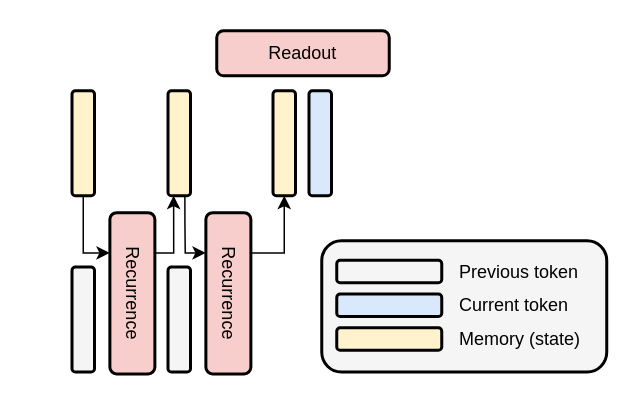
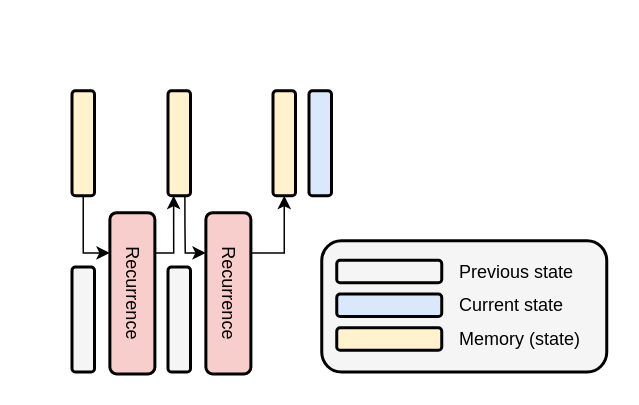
(303, 53) -> none
(526, 272) -> (526, 272)
(523, 305) -> (523, 305)
